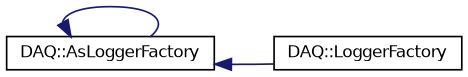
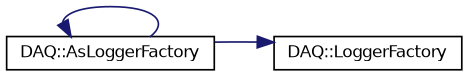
(253, 64) -> (236, 42)
